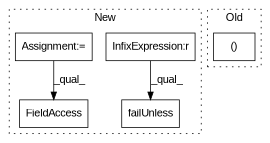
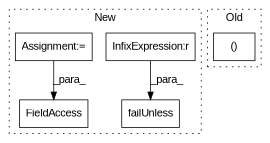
(70, 80) -> (70, 80)
(167, 80) -> (167, 80)
